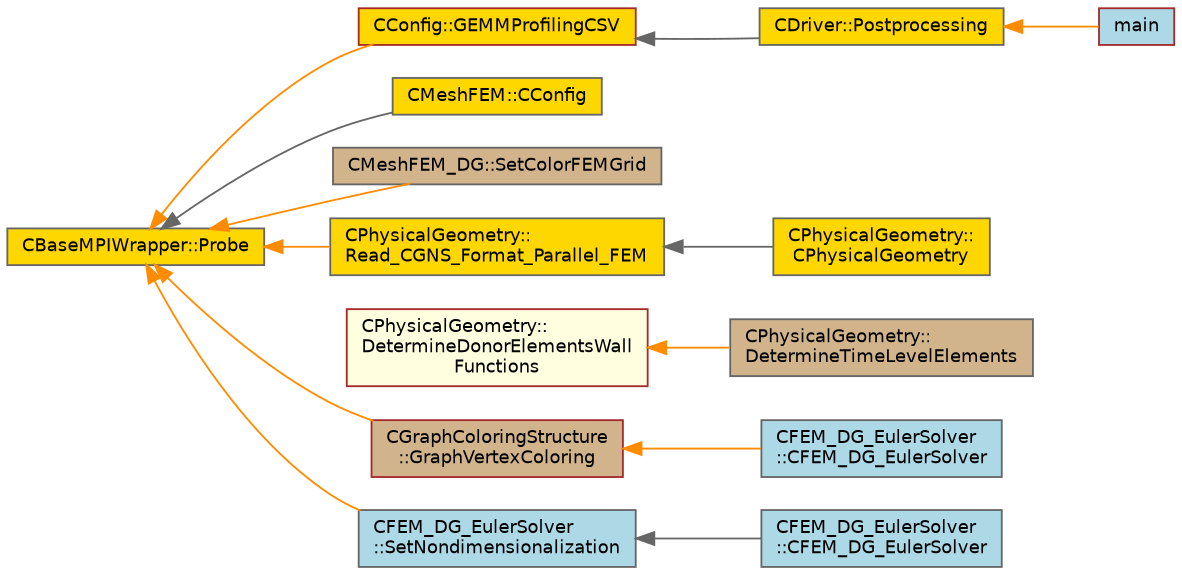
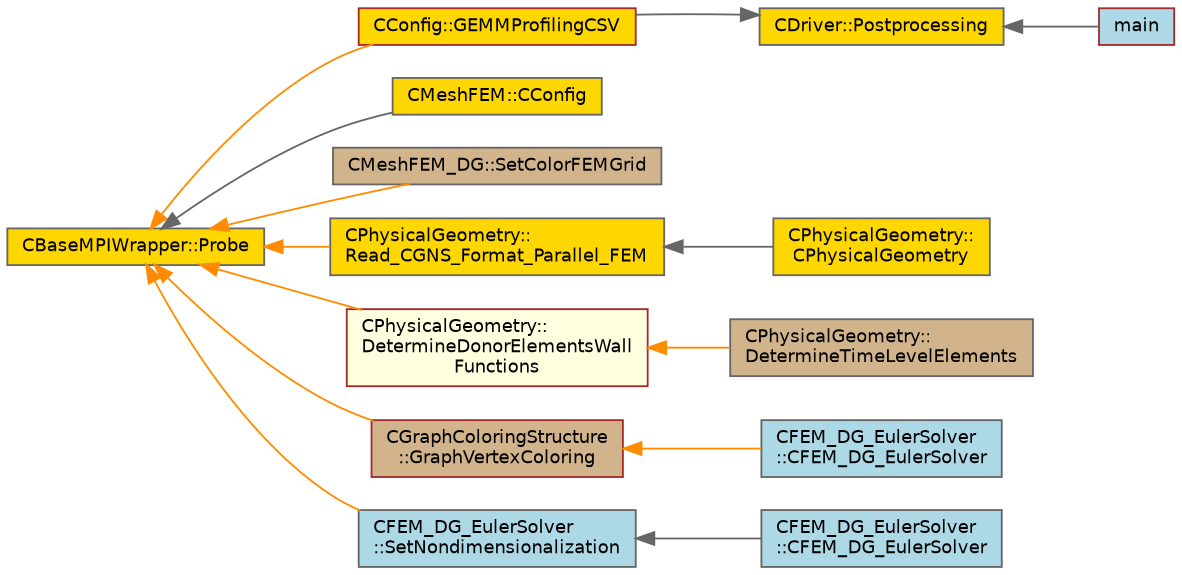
(1061, 27) -> (1061, 27)
(707, 39) -> (688, 14)
none -> (290, 290)
